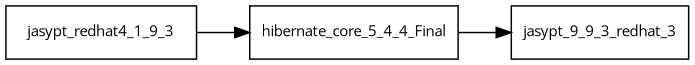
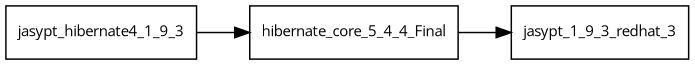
(101, 33) -> (101, 33)
(600, 33) -> (600, 33)
